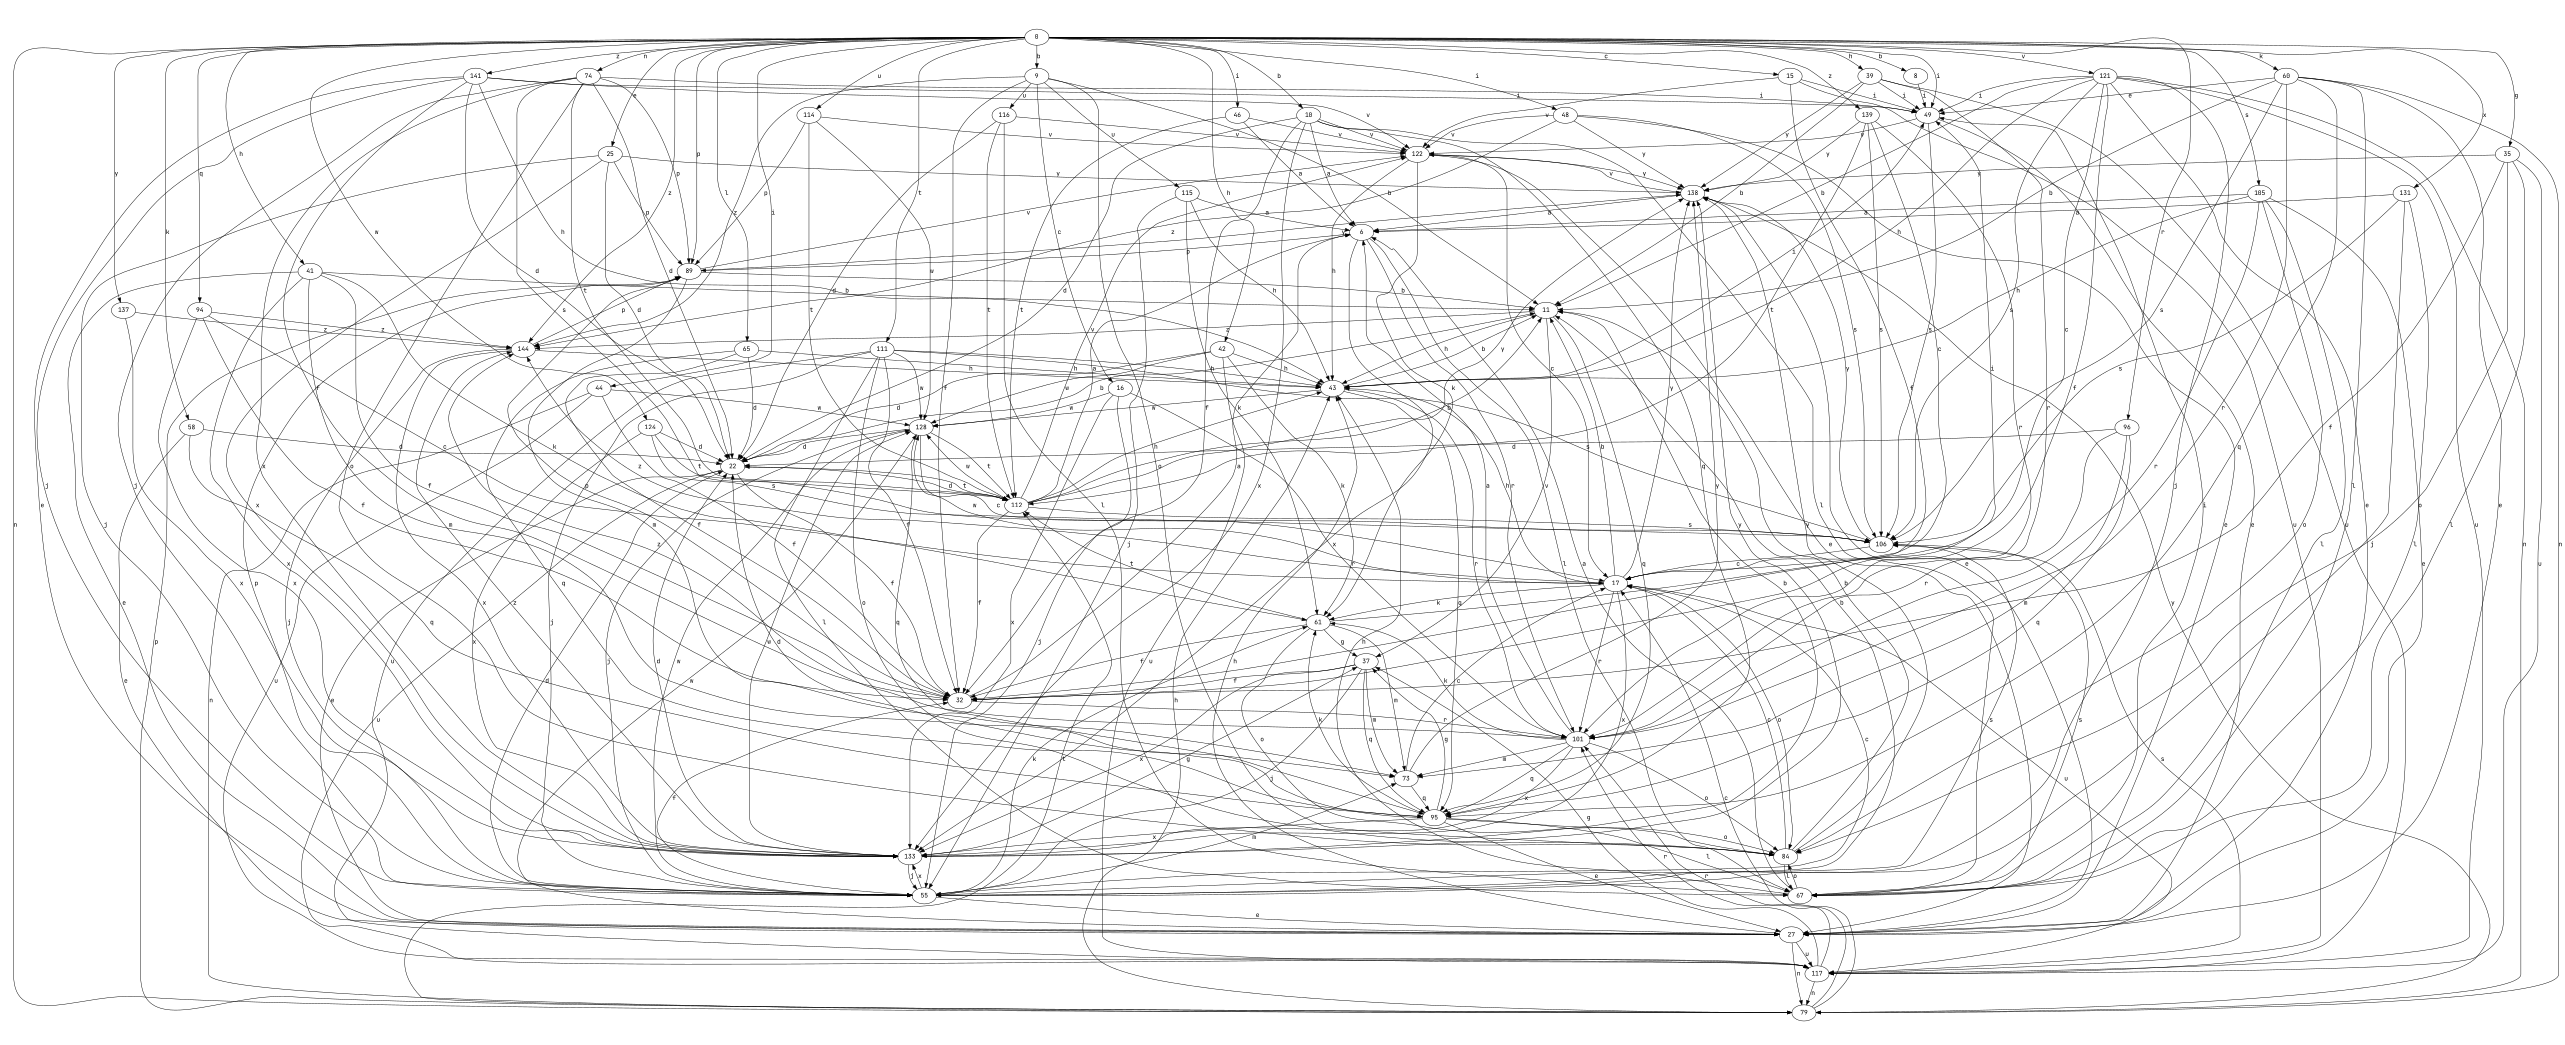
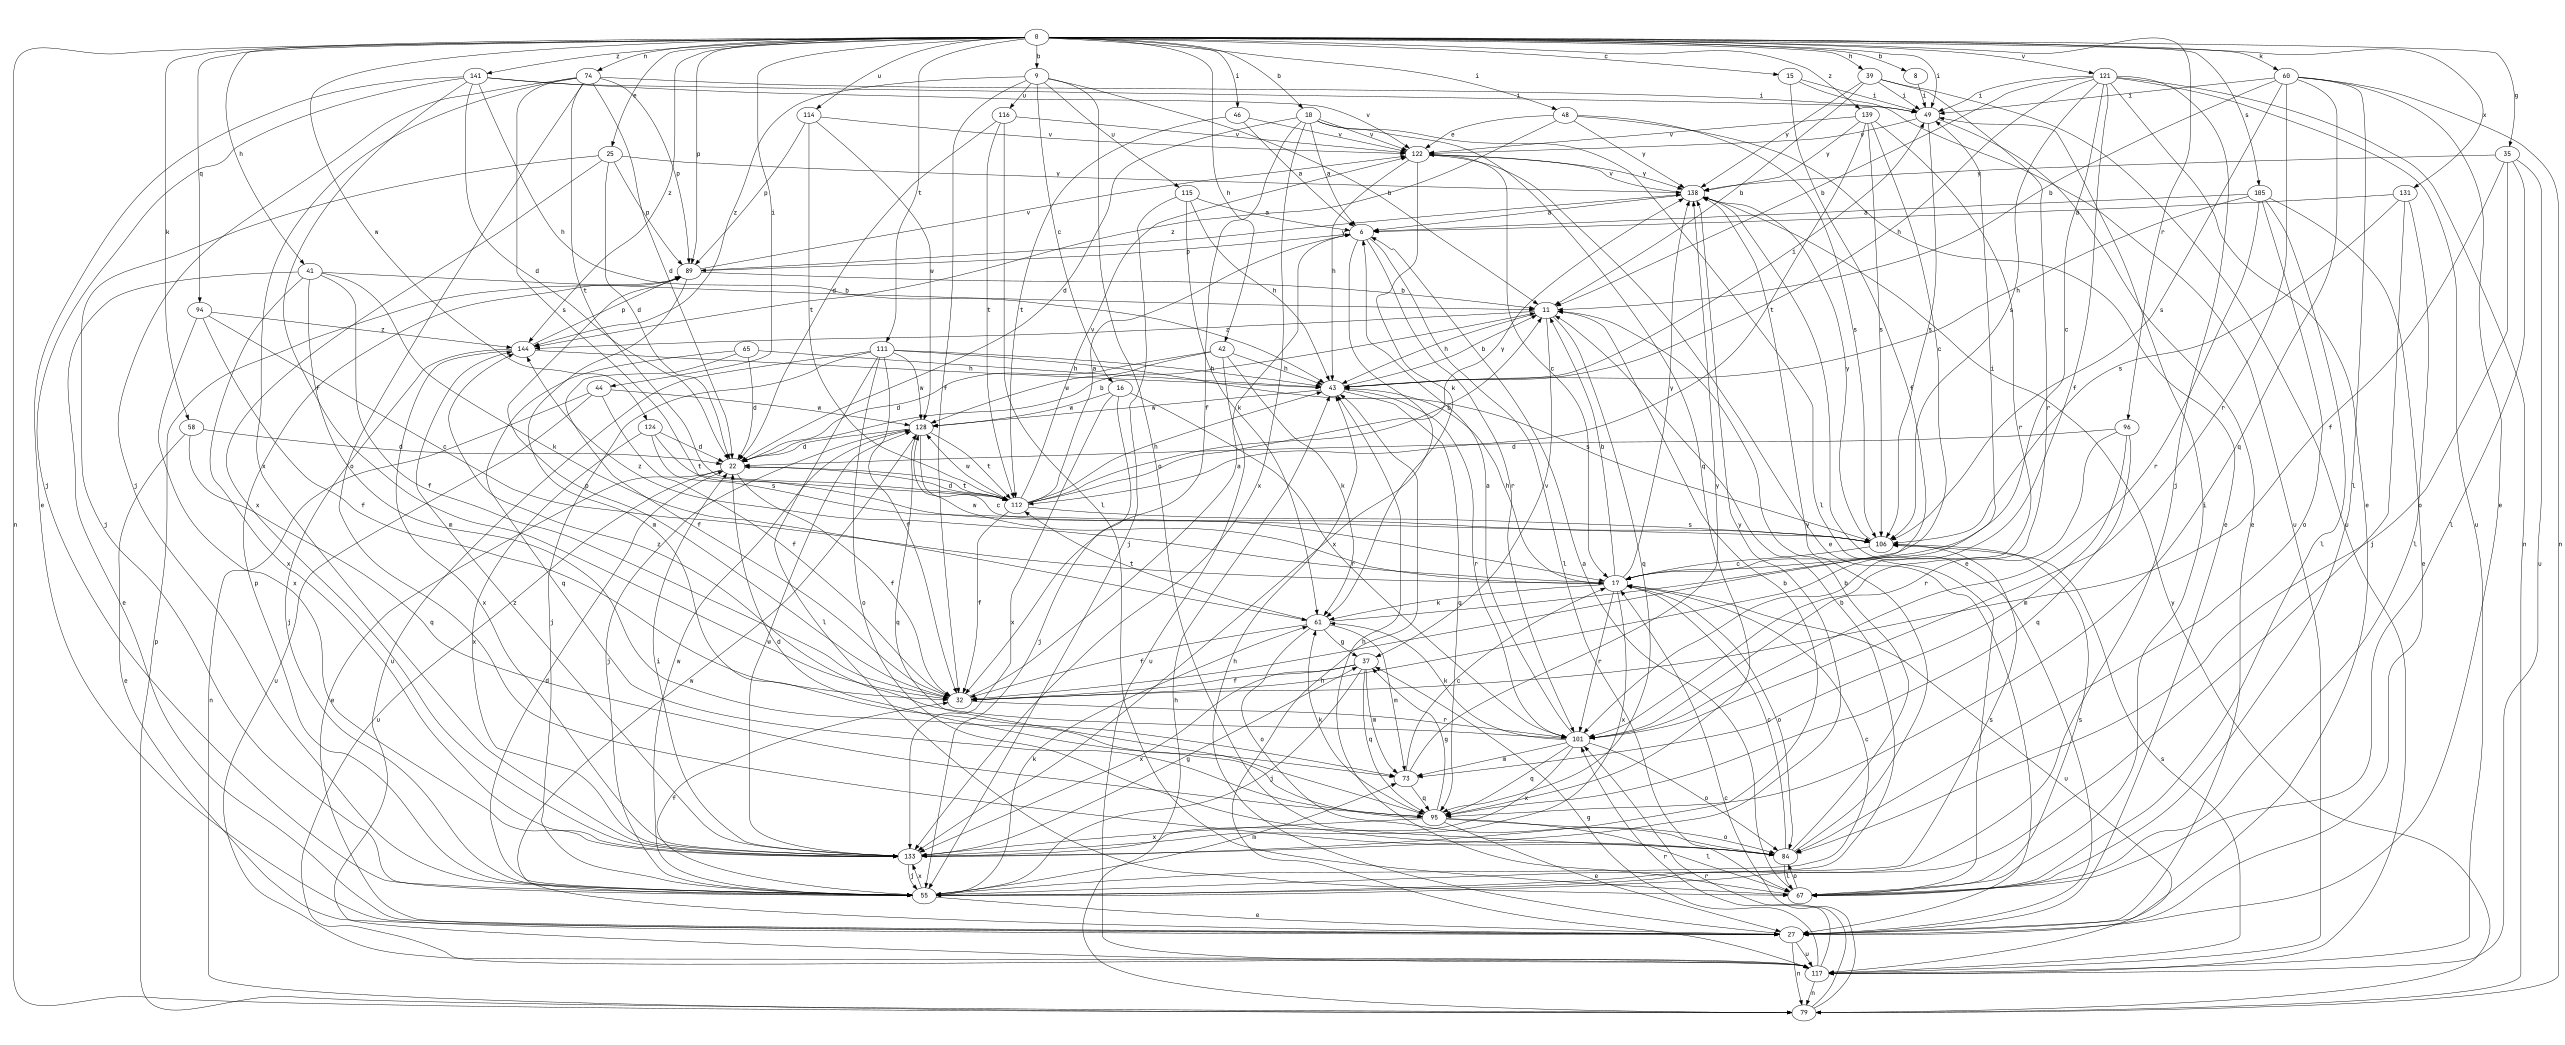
(733, 58) -> none
(2130, 96) -> (2130, 96)
(1608, 97) -> (1645, 135)
(1453, 135) -> (1453, 135)
(123, 310) -> none
(658, 662) -> (658, 662)
none -> (1279, 860)
(405, 960) -> none
